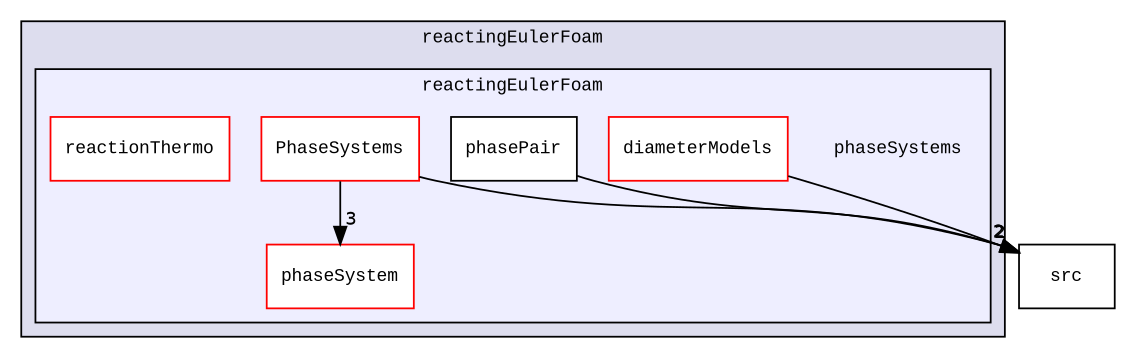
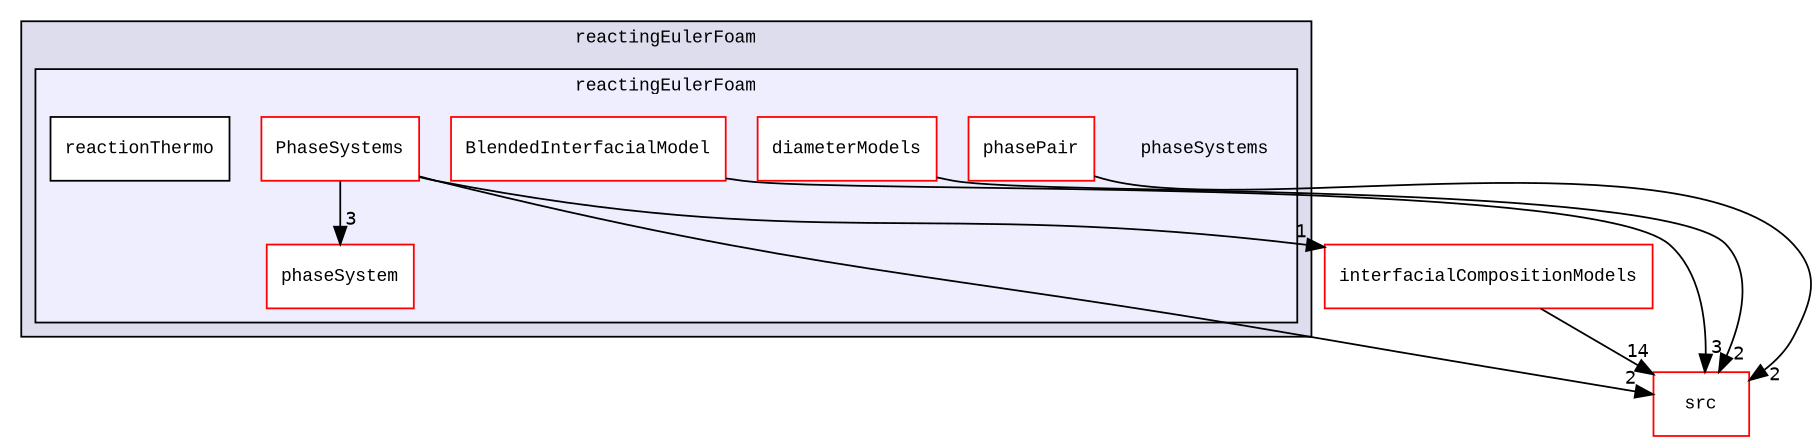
(140, 149) -> (140, 149)
(514, 149) -> (1031, 149)
none -> (588, 149)
(1067, 276) -> (1701, 404)
none -> (1489, 276)
